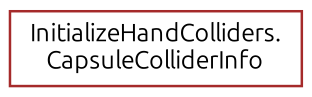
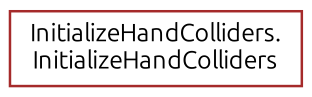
(156, 49) -> (156, 49)
